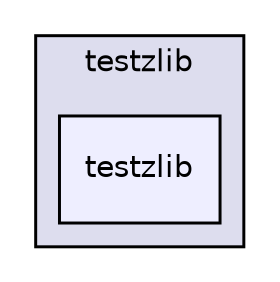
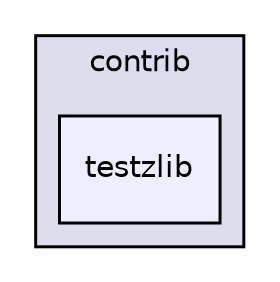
(140, 64) -> (140, 64)
